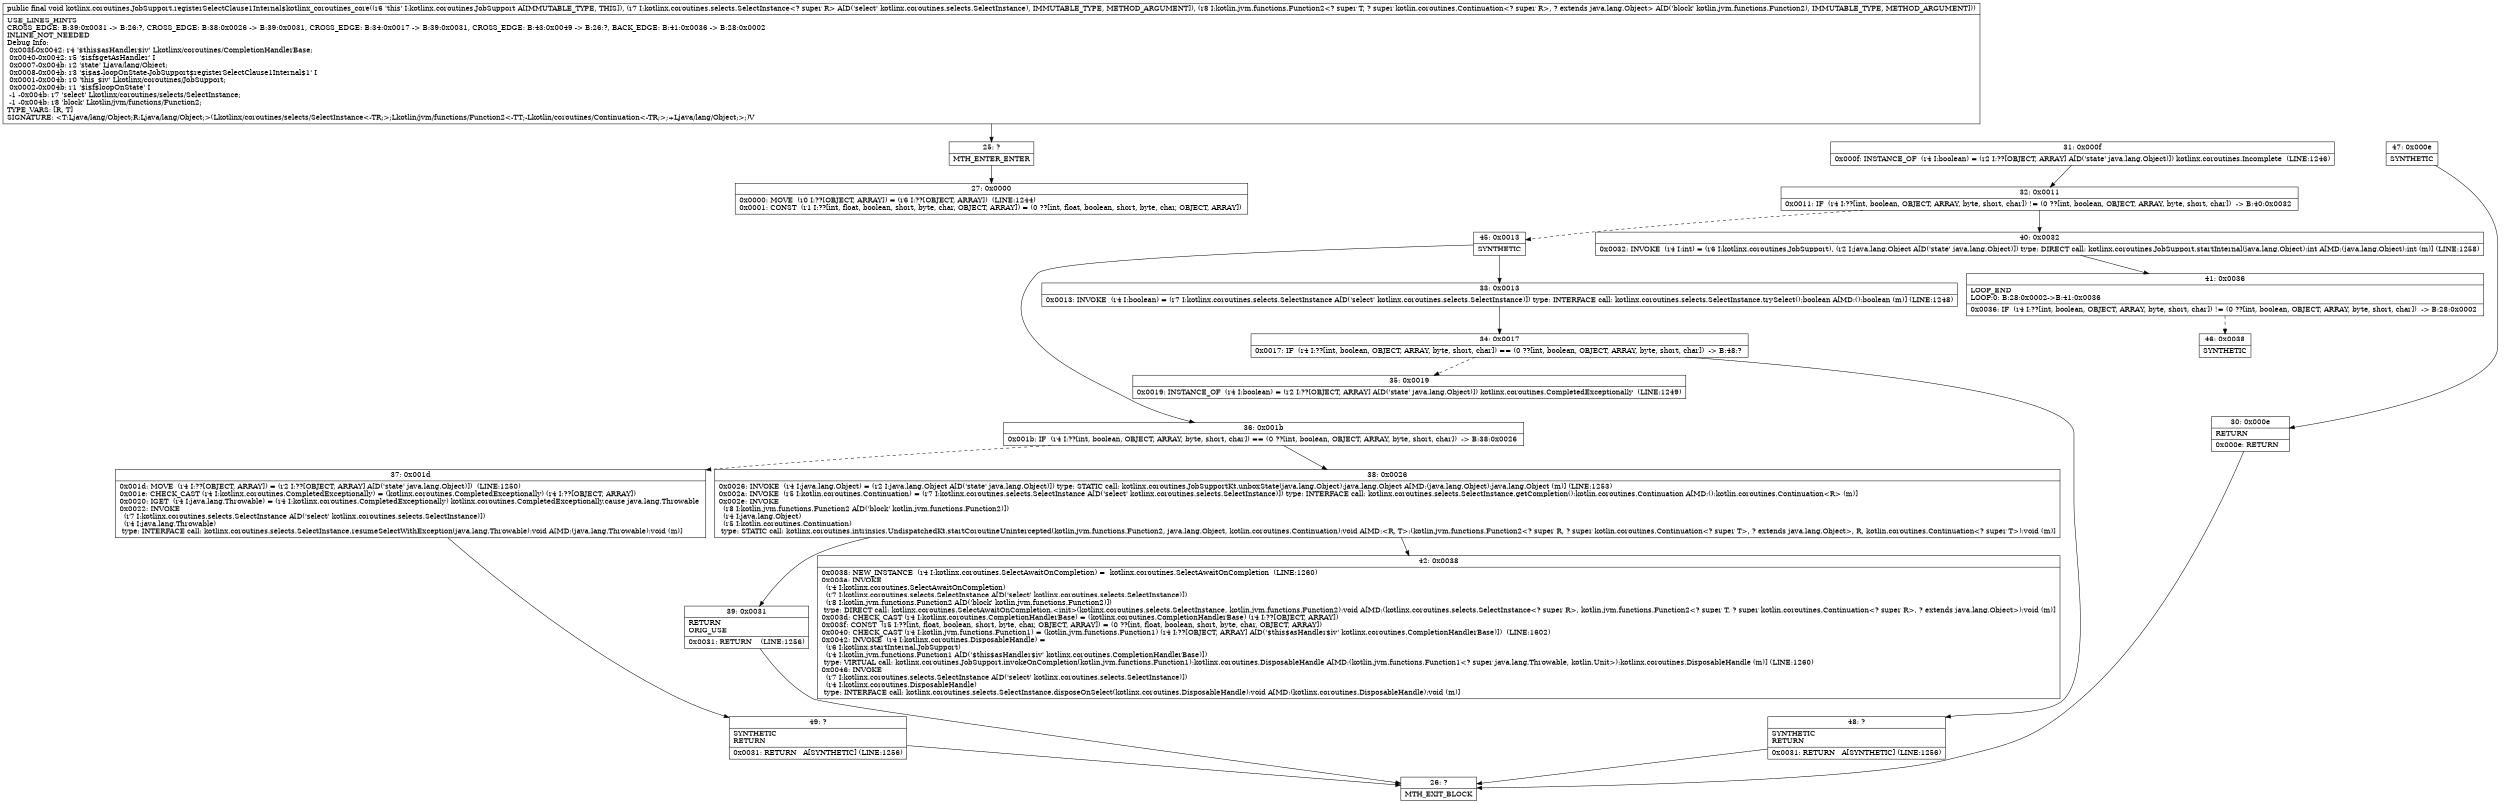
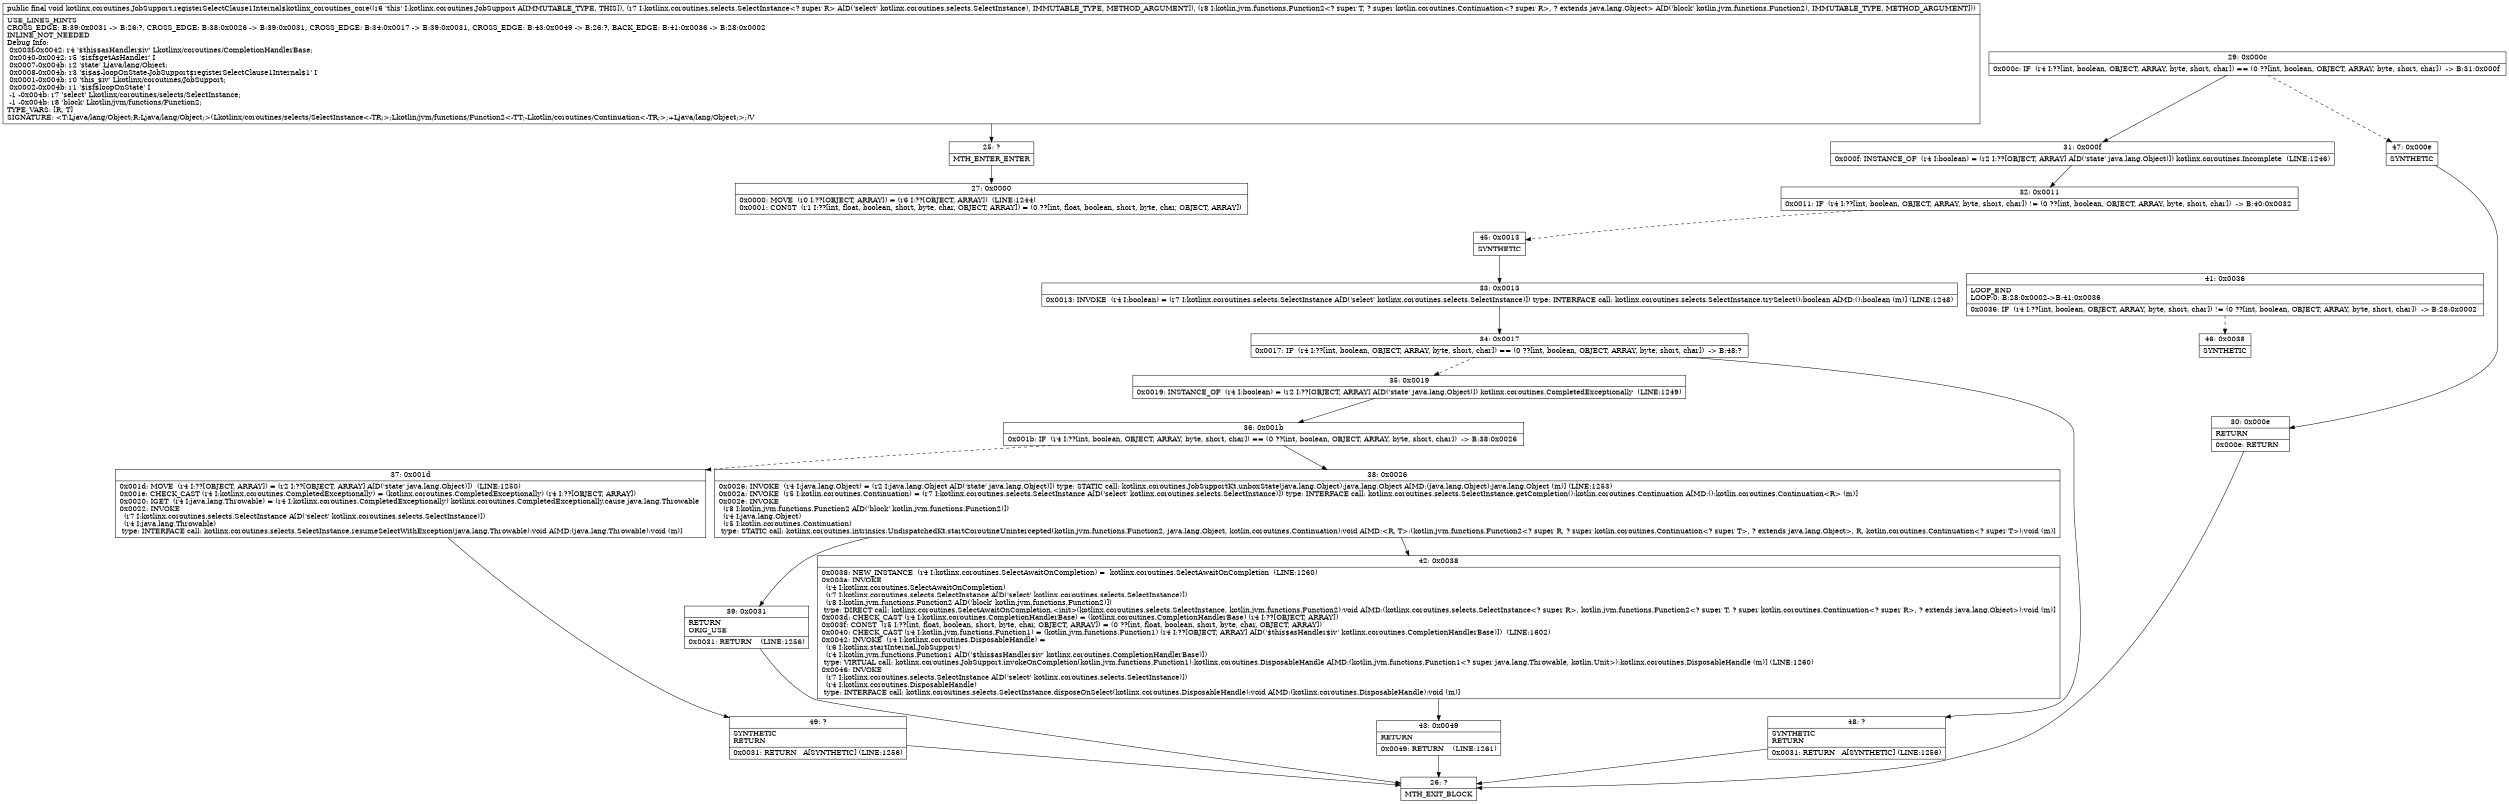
none -> (2247, 64)
(2040, 244) -> none
(1130, 260) -> (1339, 410)
none -> (1439, 738)
